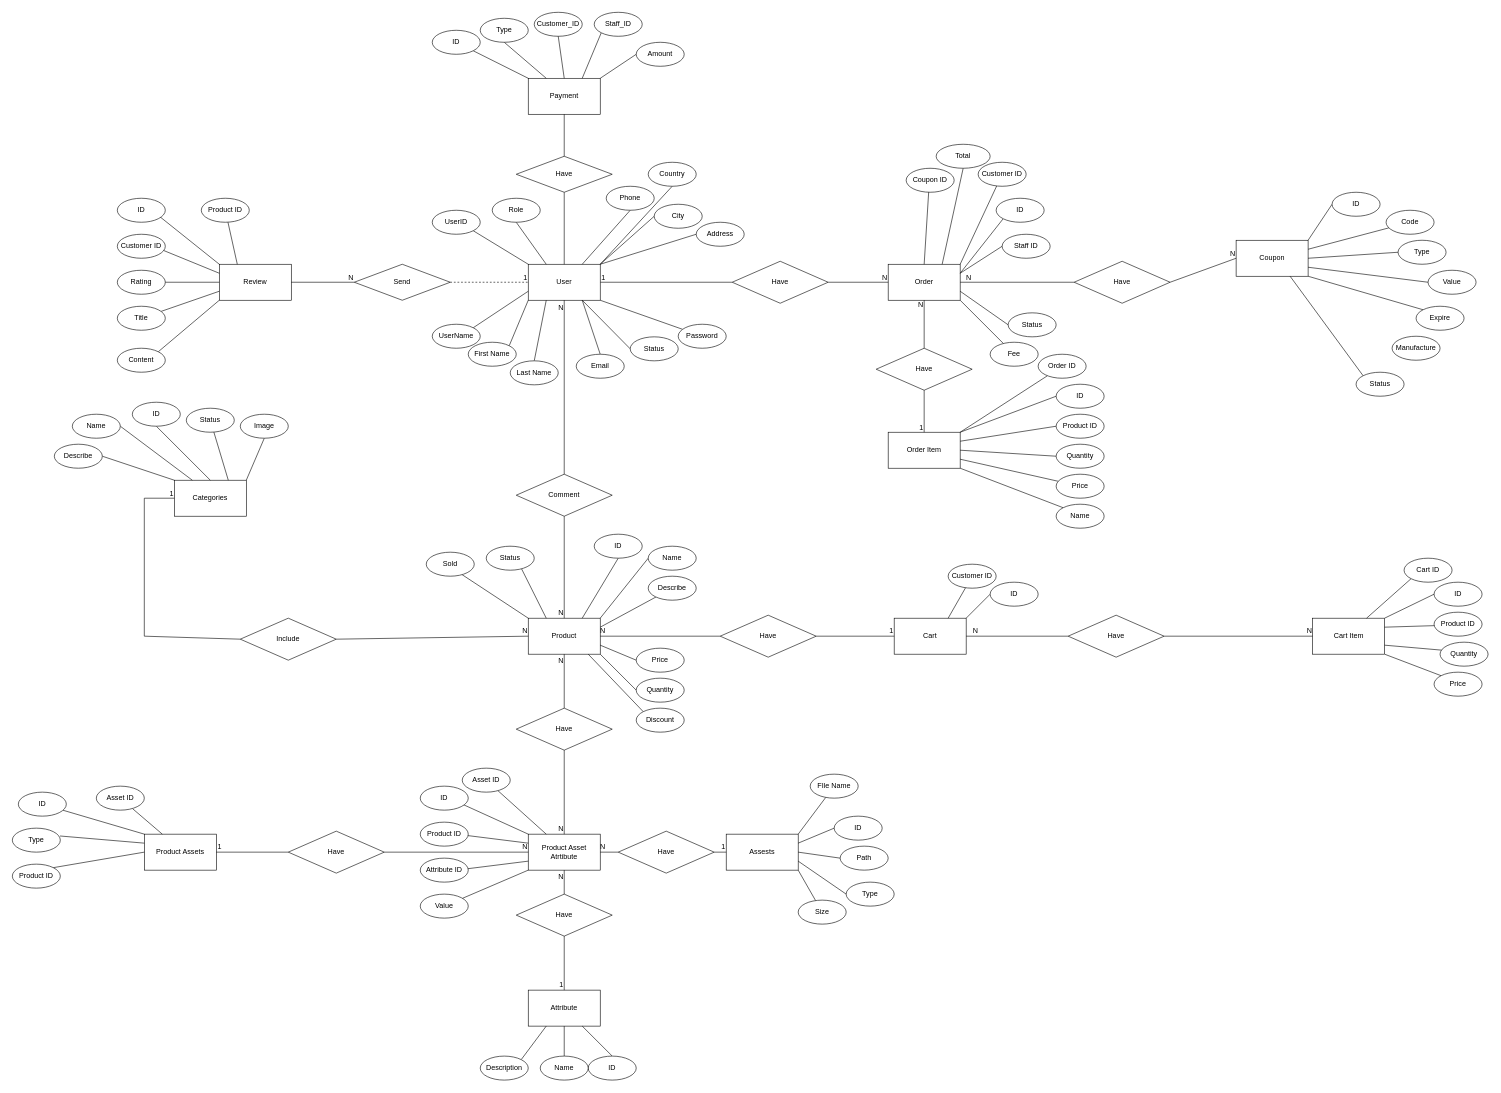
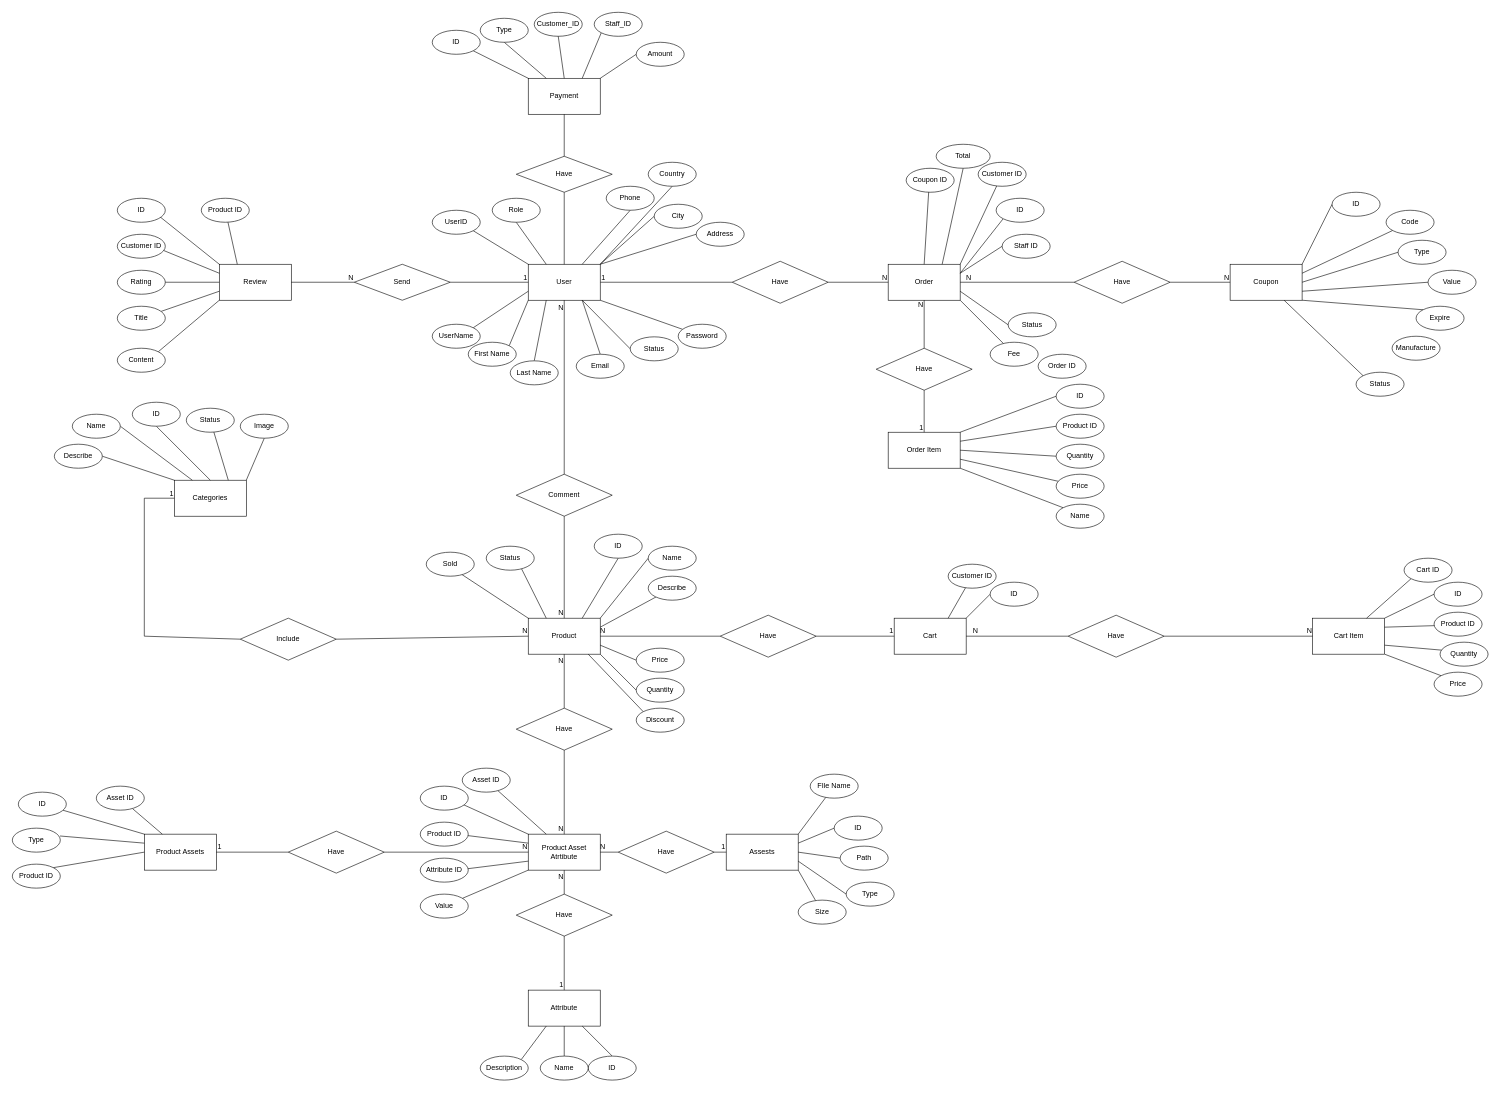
(1272, 258) -> (1266, 282)
(488, 282) -> (488, 282)
(1006, 402) -> none
